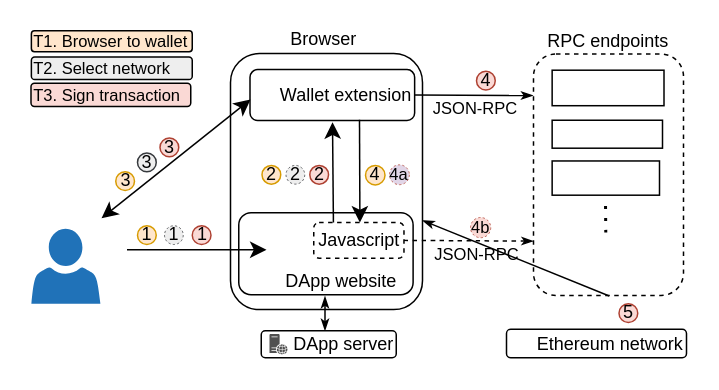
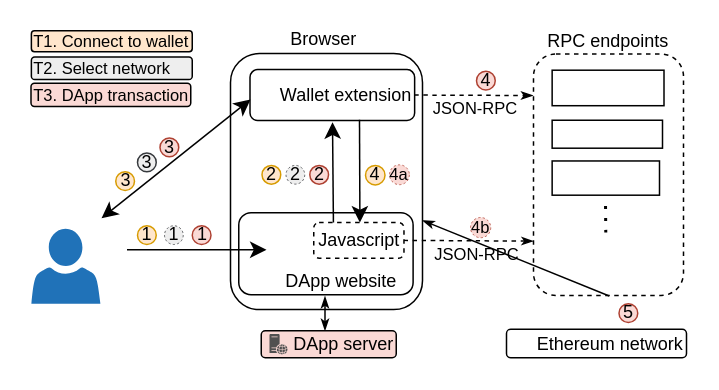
(113, 41) -> (113, 41)
(113, 95) -> (113, 95)
(469, 95) -> (469, 95)
(399, 175) -> (399, 175)
(329, 344) -> (329, 344)
